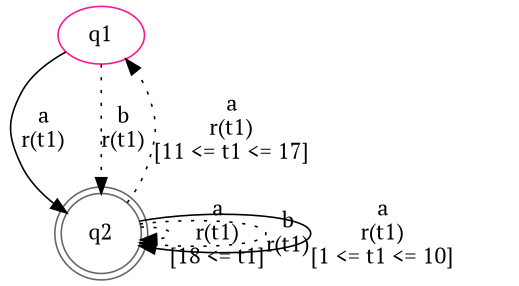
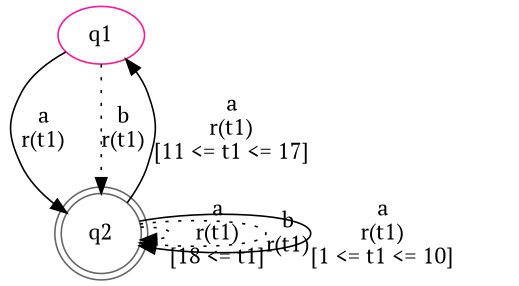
(154, 138) -> (154, 138)
